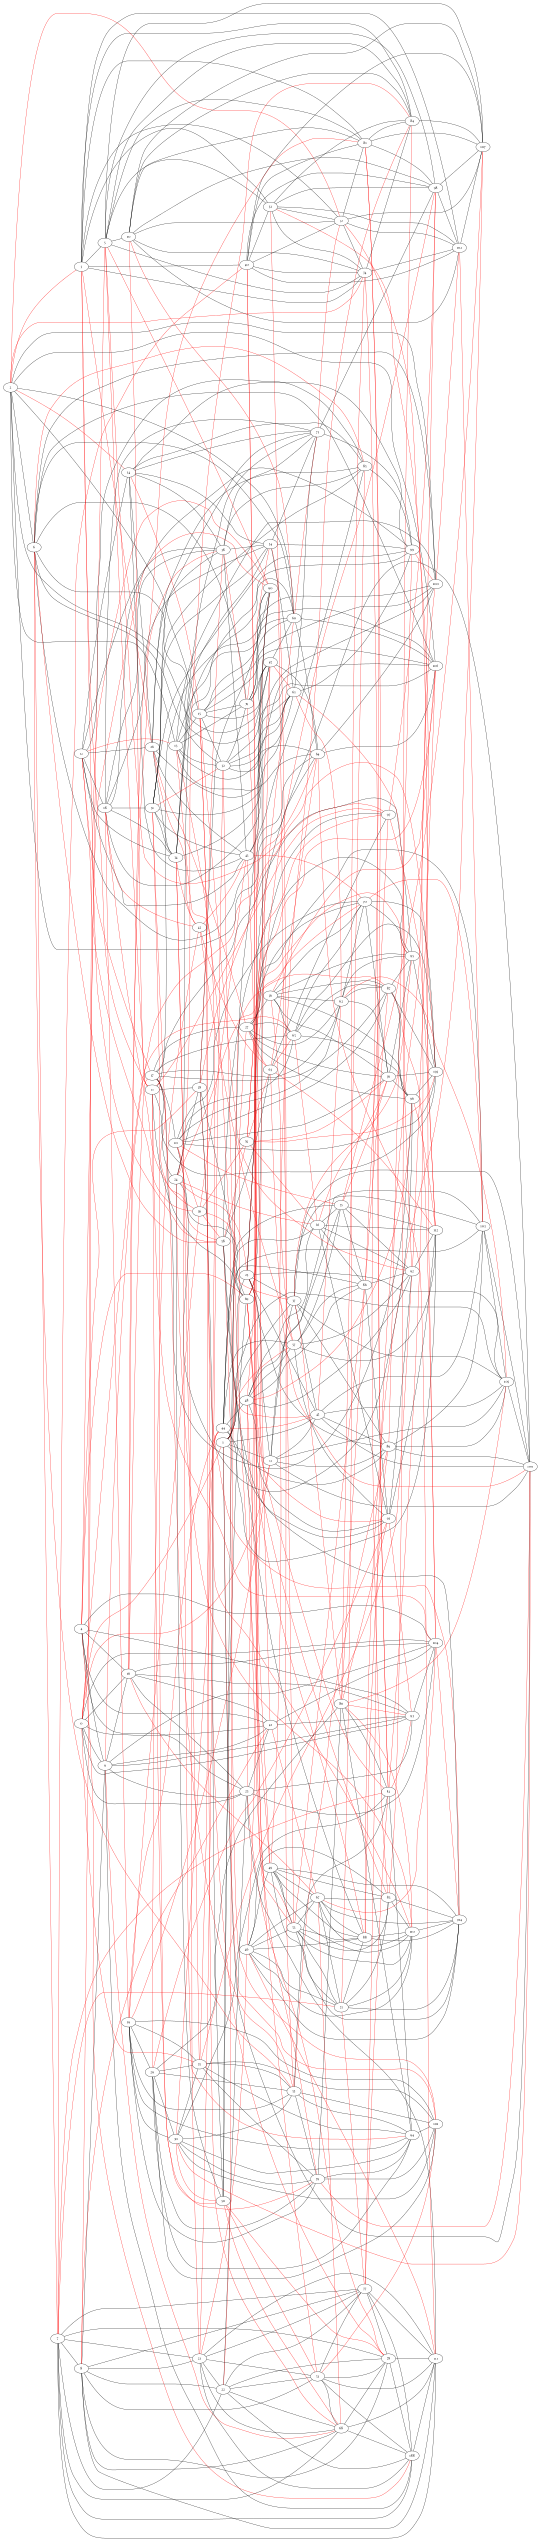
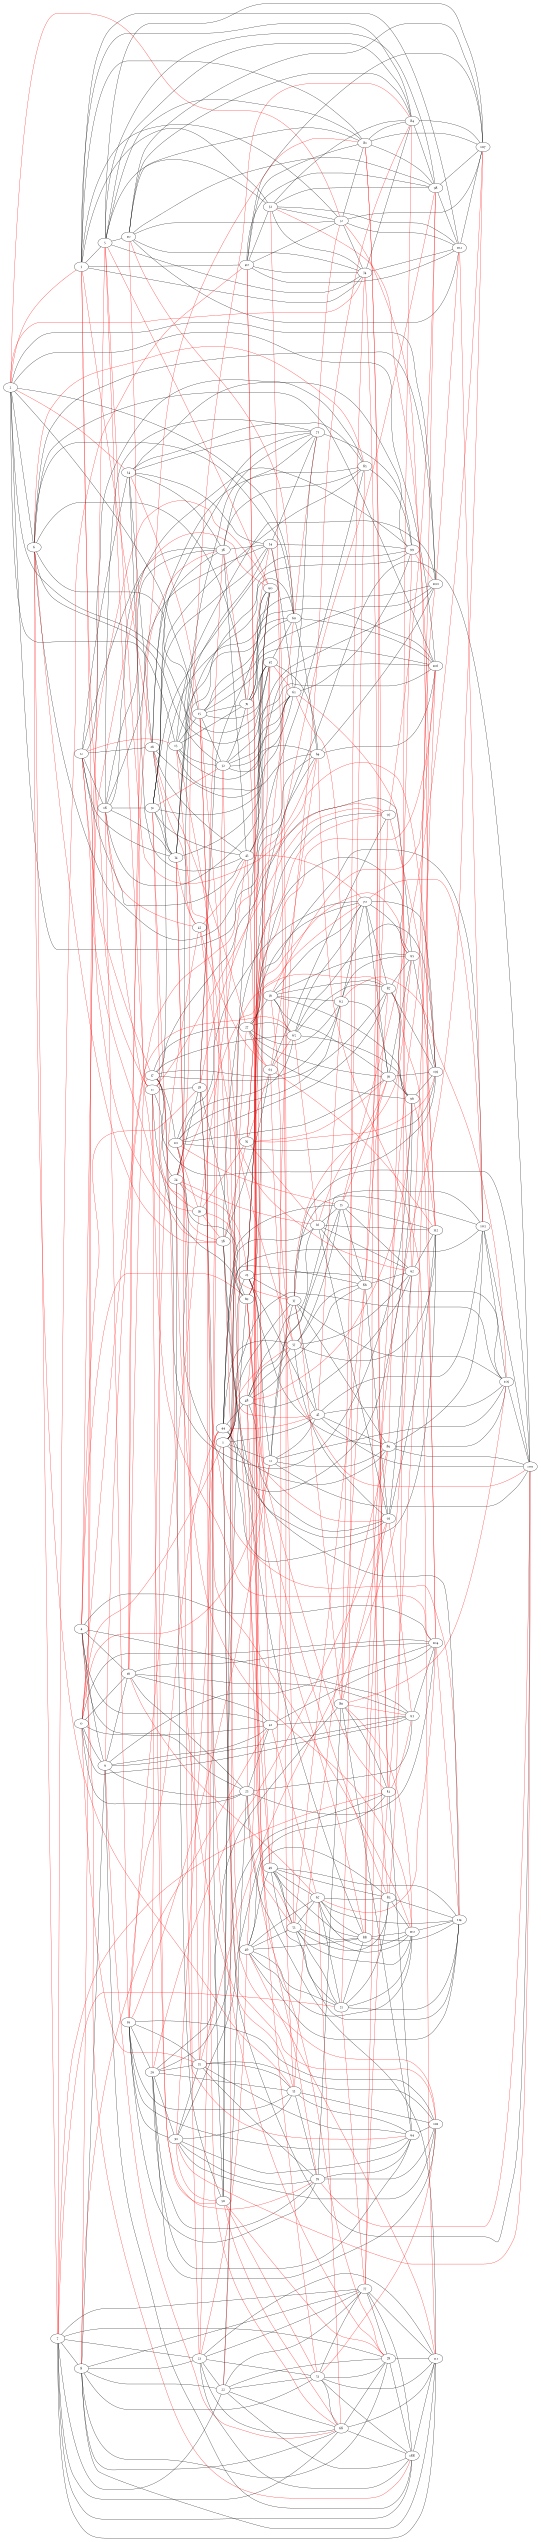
(377, 310) -> (424, 154)
(362, 989) -> (375, 937)
(459, 1920) -> (459, 1920)
(301, 1957) -> (234, 1904)
